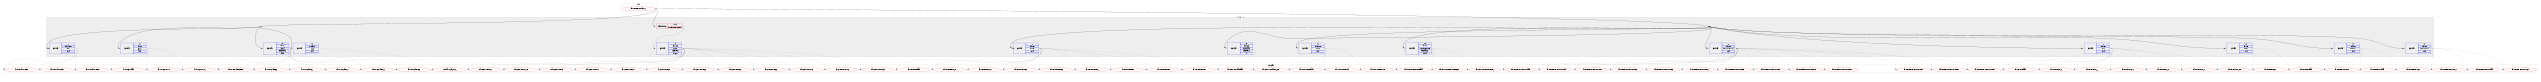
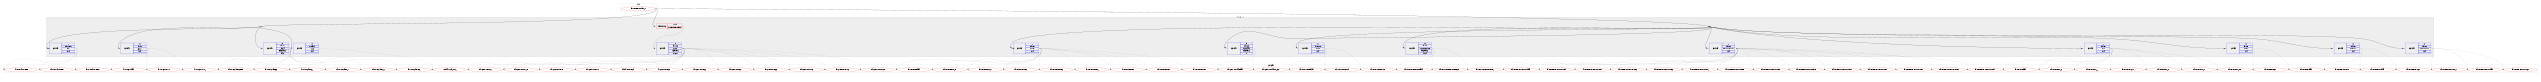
(557, 70) -> (557, 70)
(628, 70) -> (628, 70)
none -> (1878, 70)
